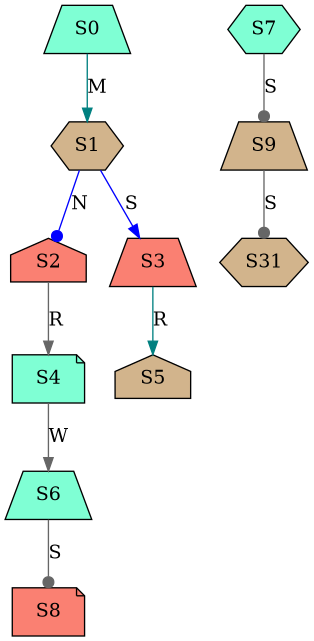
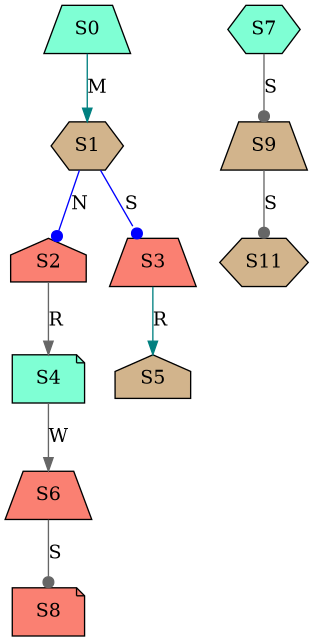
(117, 198) -> (117, 198)
(264, 262) -> (264, 262)
(48, 495) -> (48, 495)
